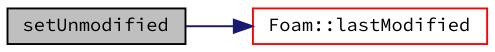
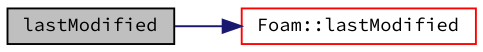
(96, 26) -> (91, 26)
